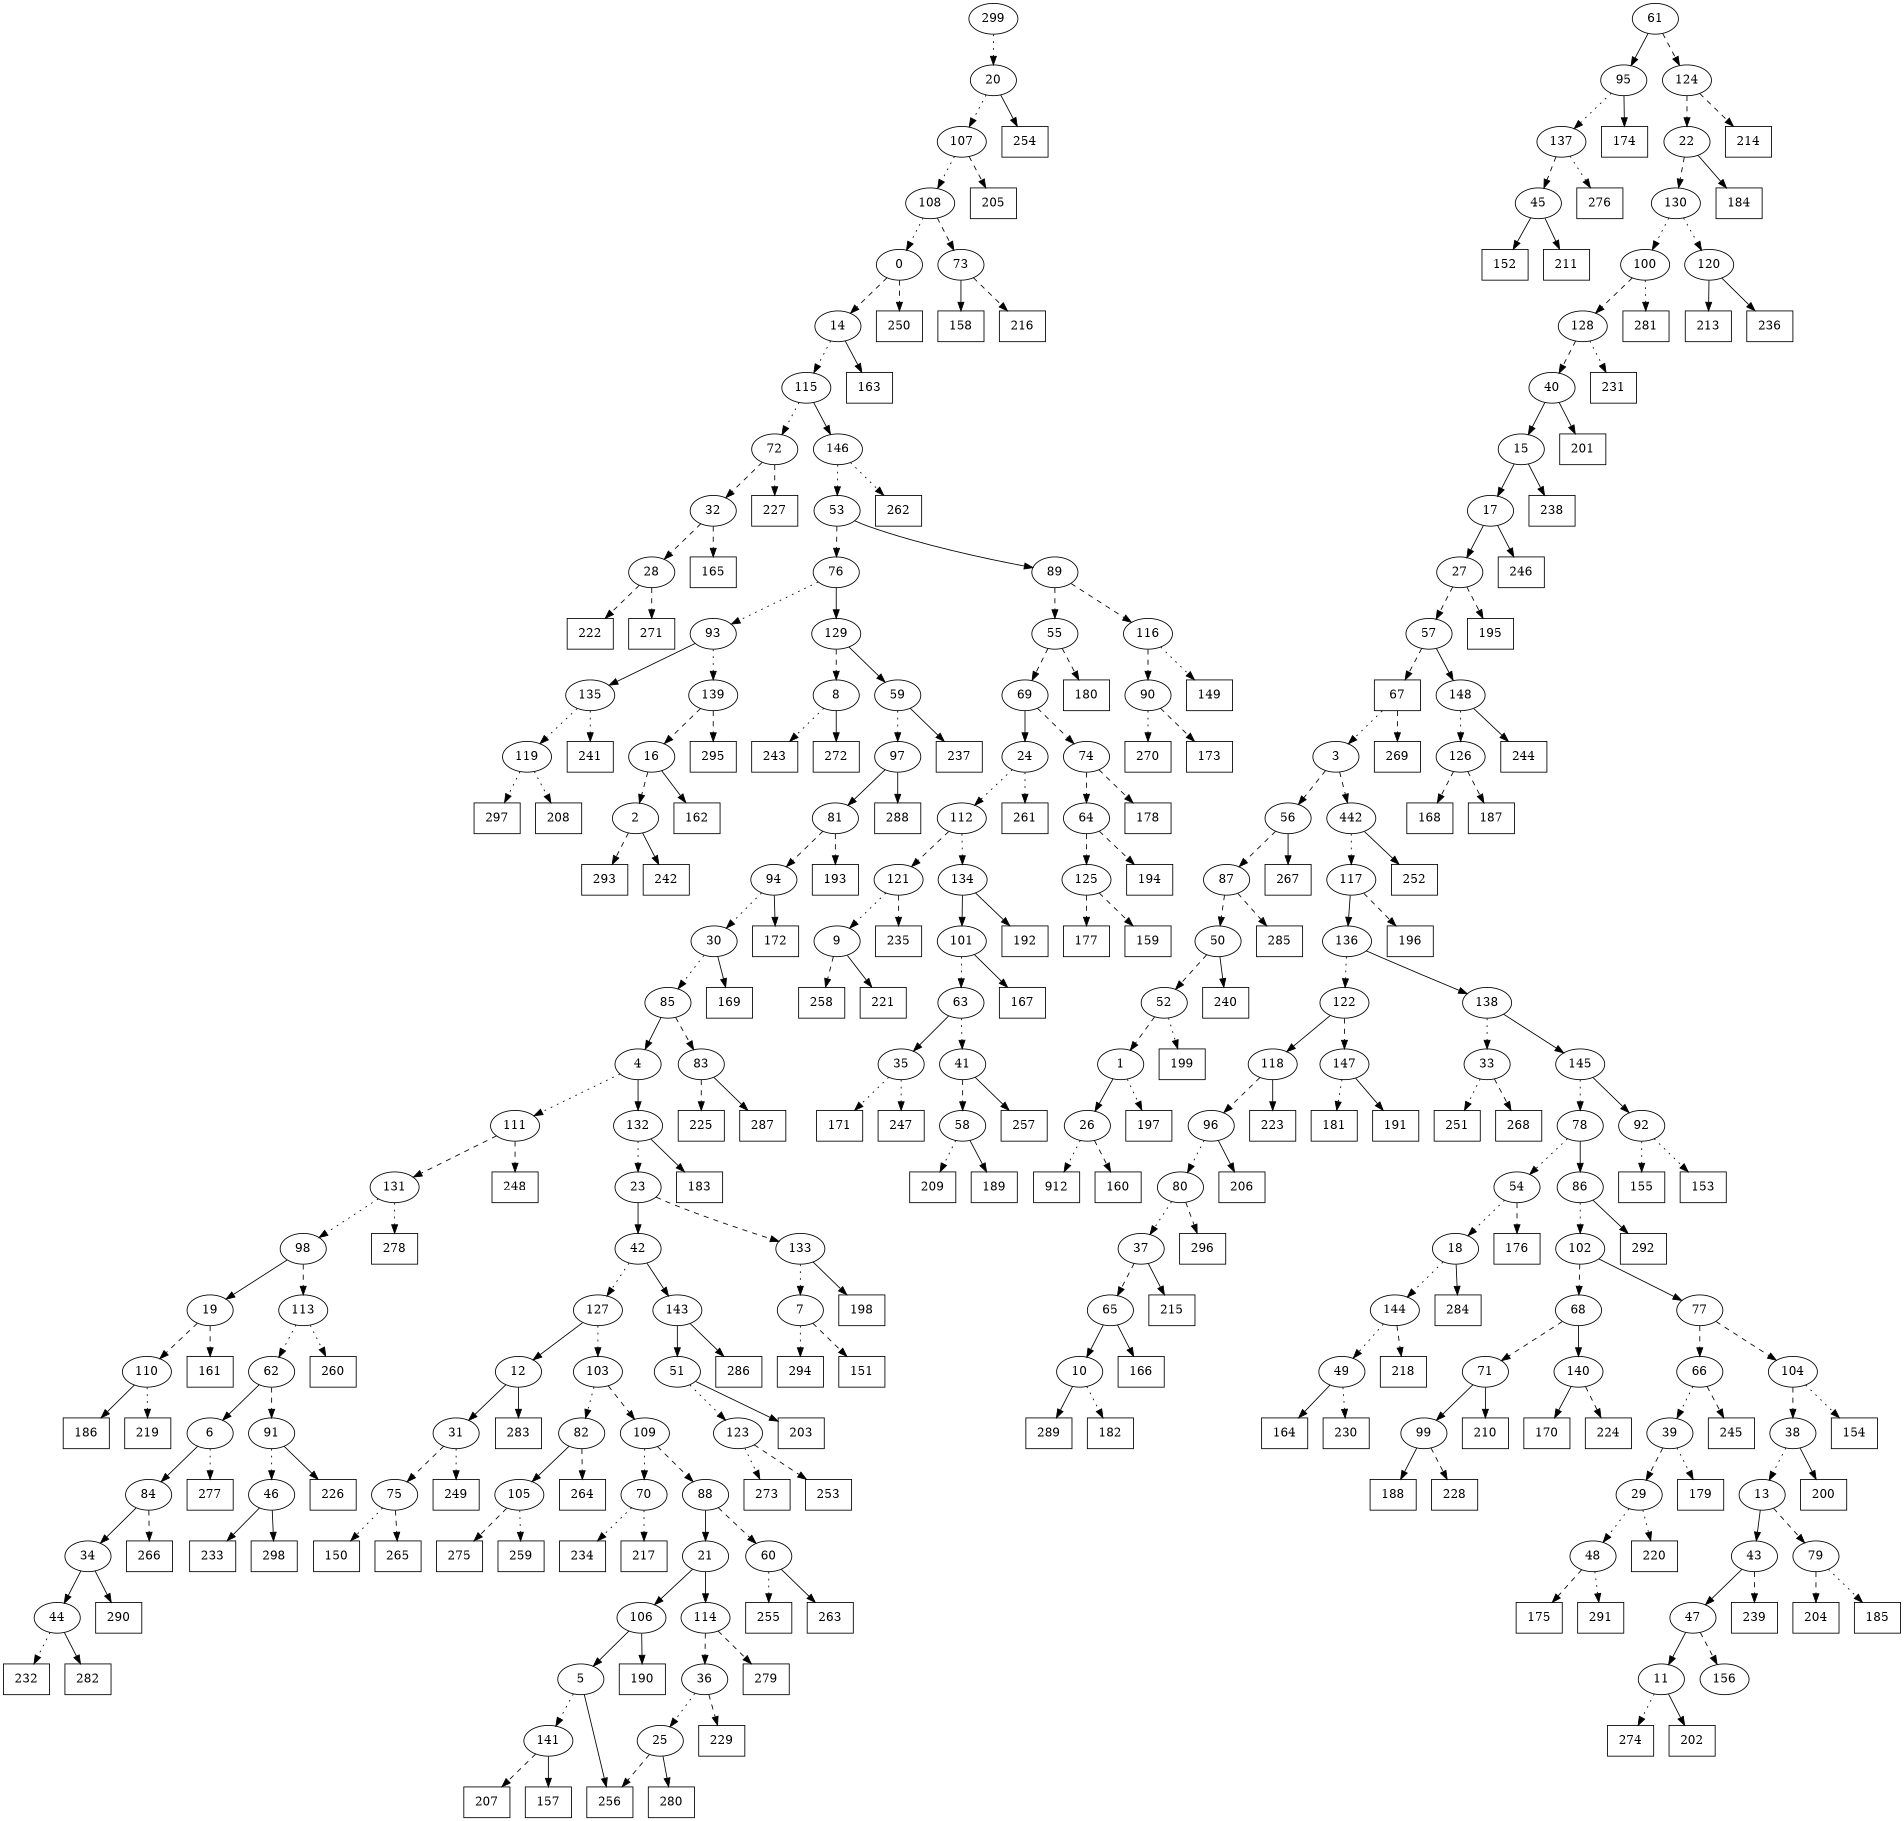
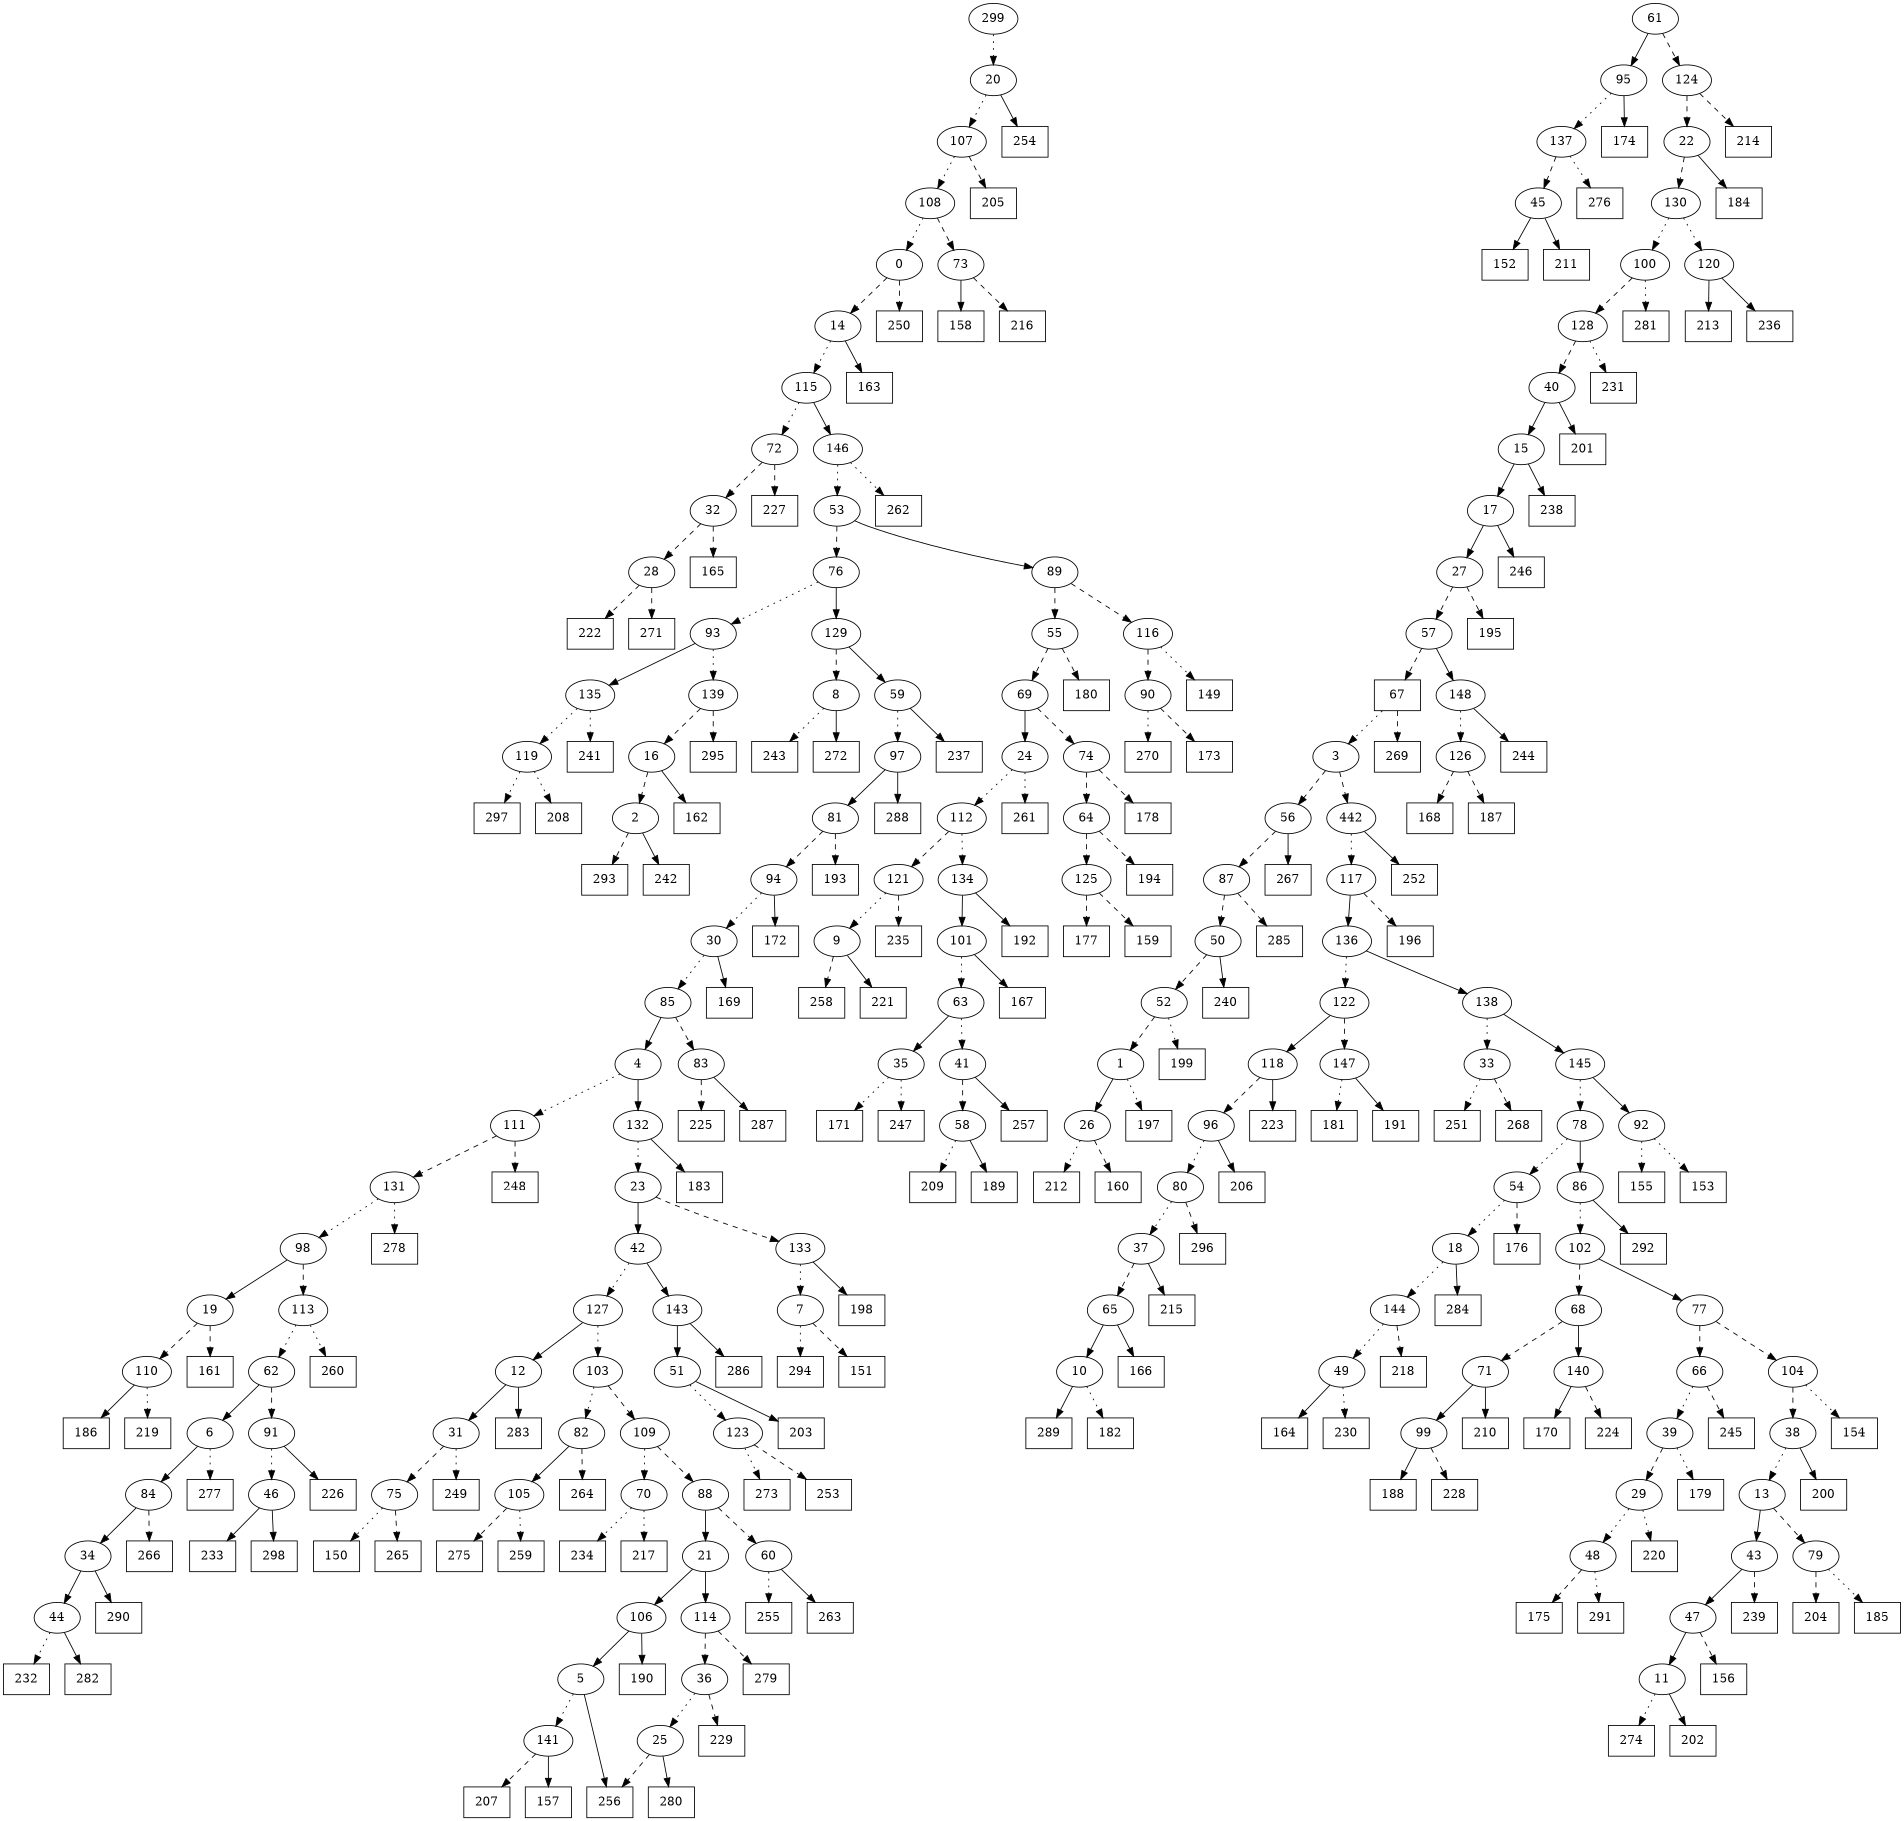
(1057, 1187) -> (1057, 1187)
(1725, 1679) -> (1724, 1679)
